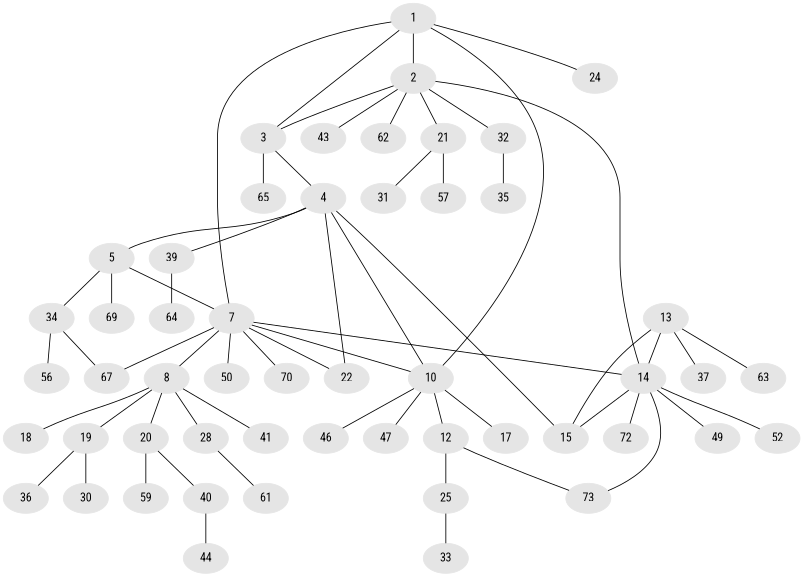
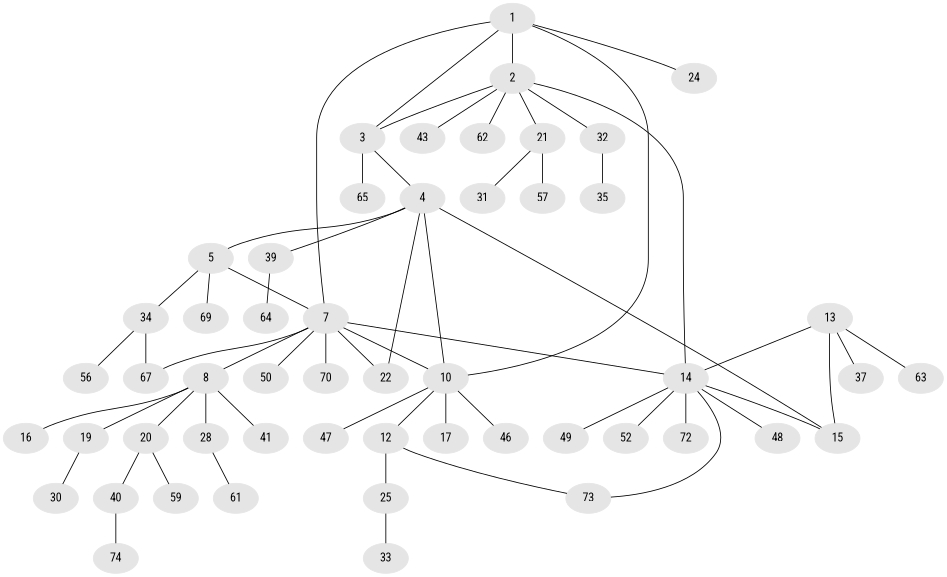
(26, 438) -> (26, 438)
none -> (778, 438)
(26, 498) -> none
(206, 558) -> (116, 558)
